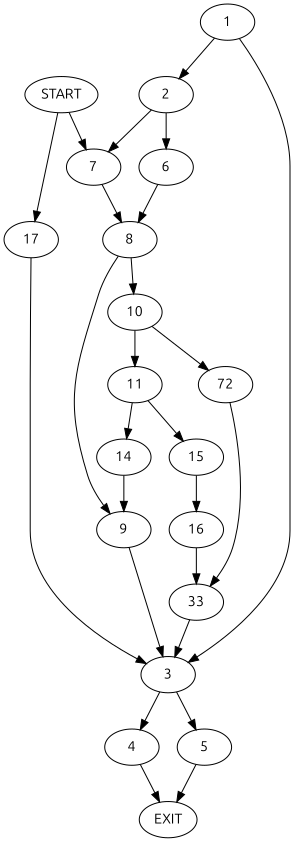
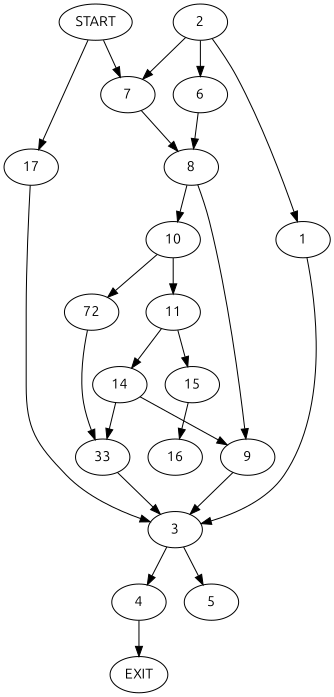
(200, 55) -> (259, 123)
(196, 561) -> (113, 416)
(189, 779) -> none
